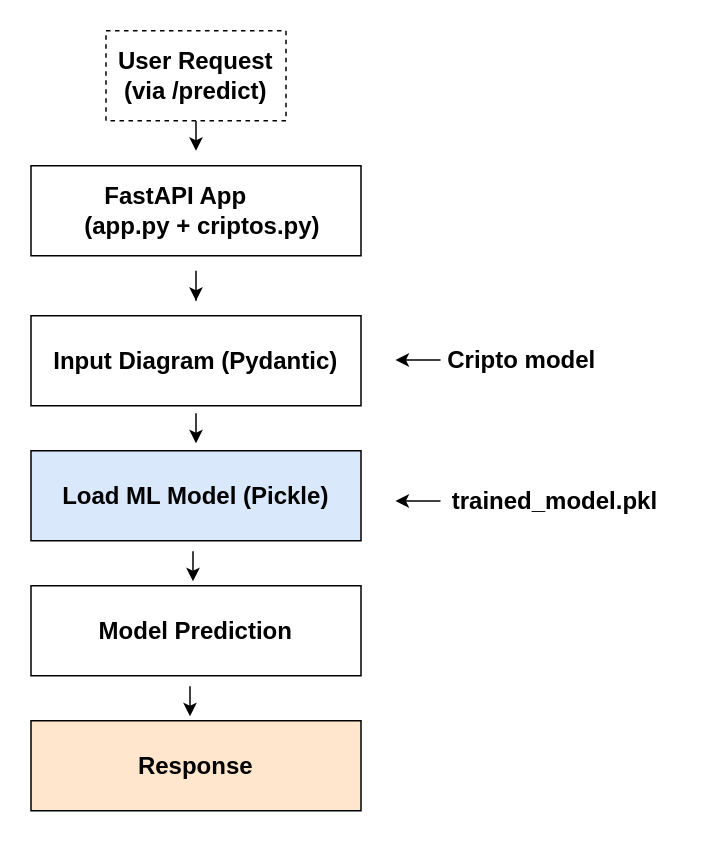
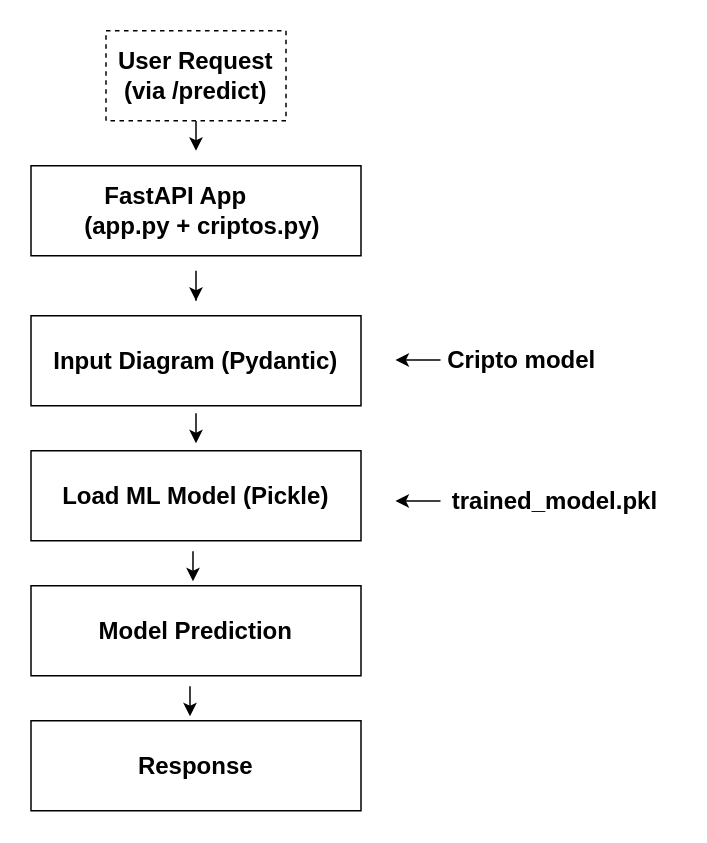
(196, 496) -> (196, 496)
(196, 766) -> (196, 766)
